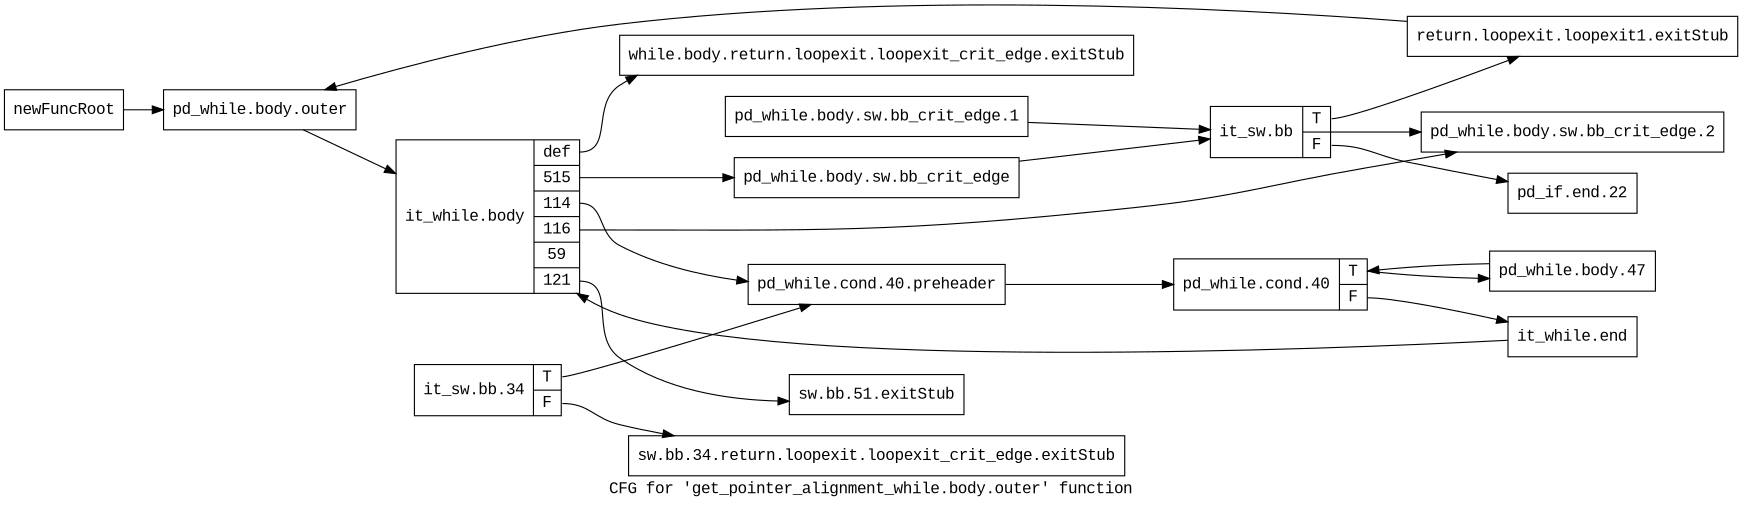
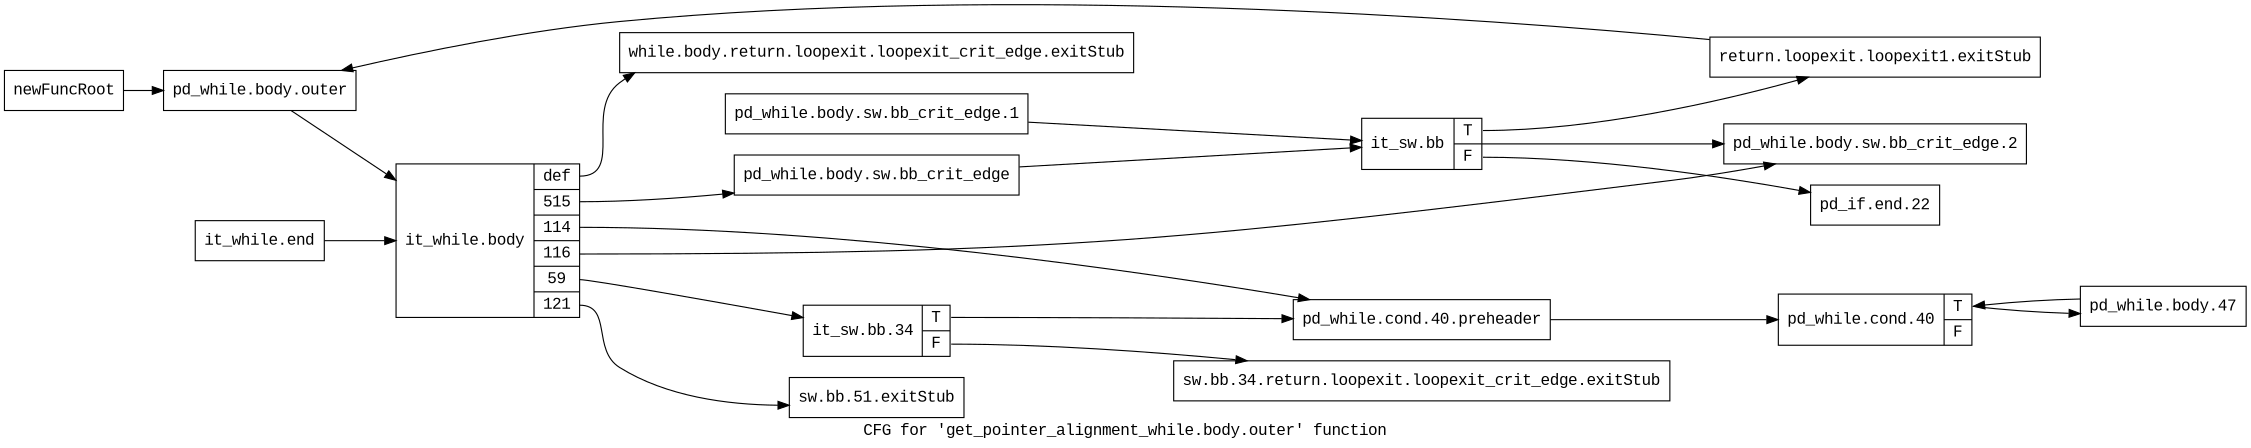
none -> (686, 297)
(1432, 306) -> none
